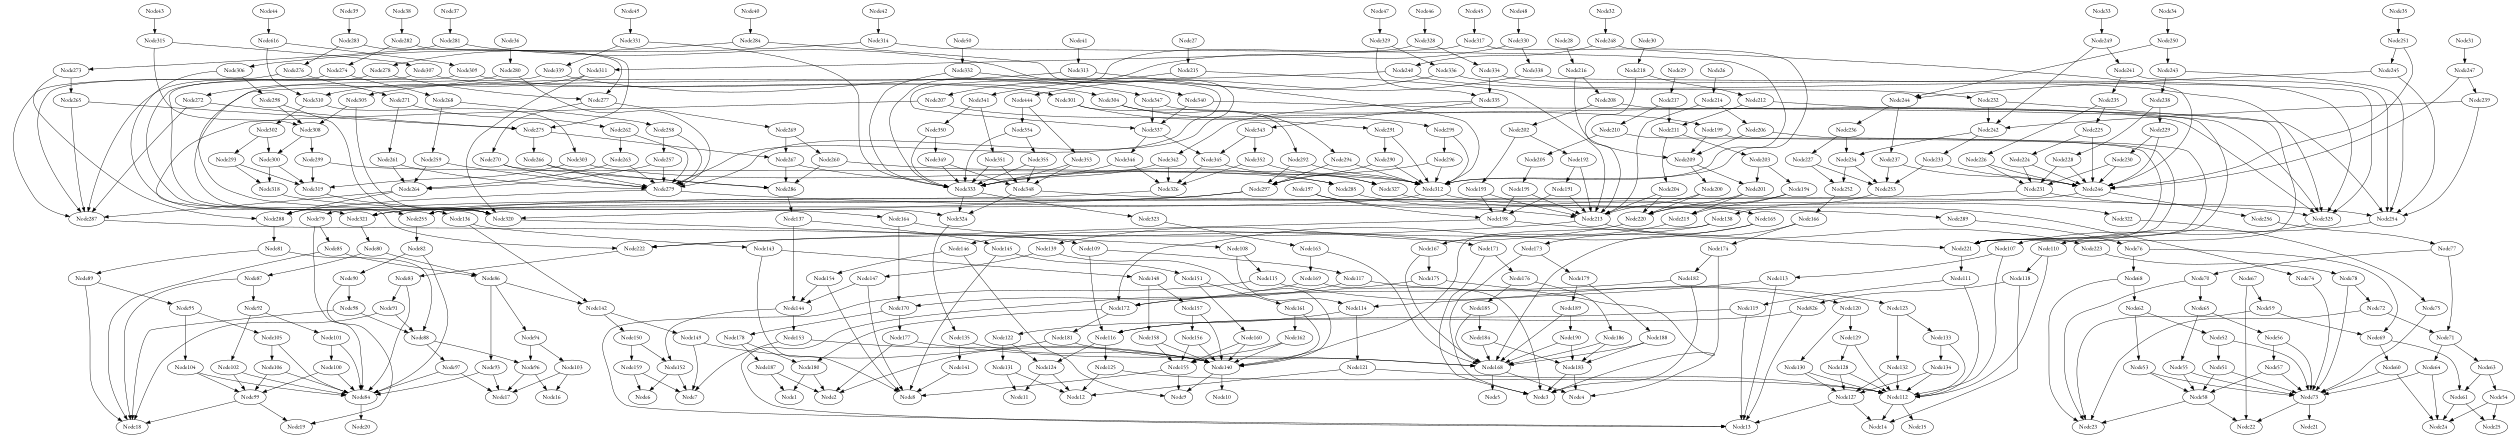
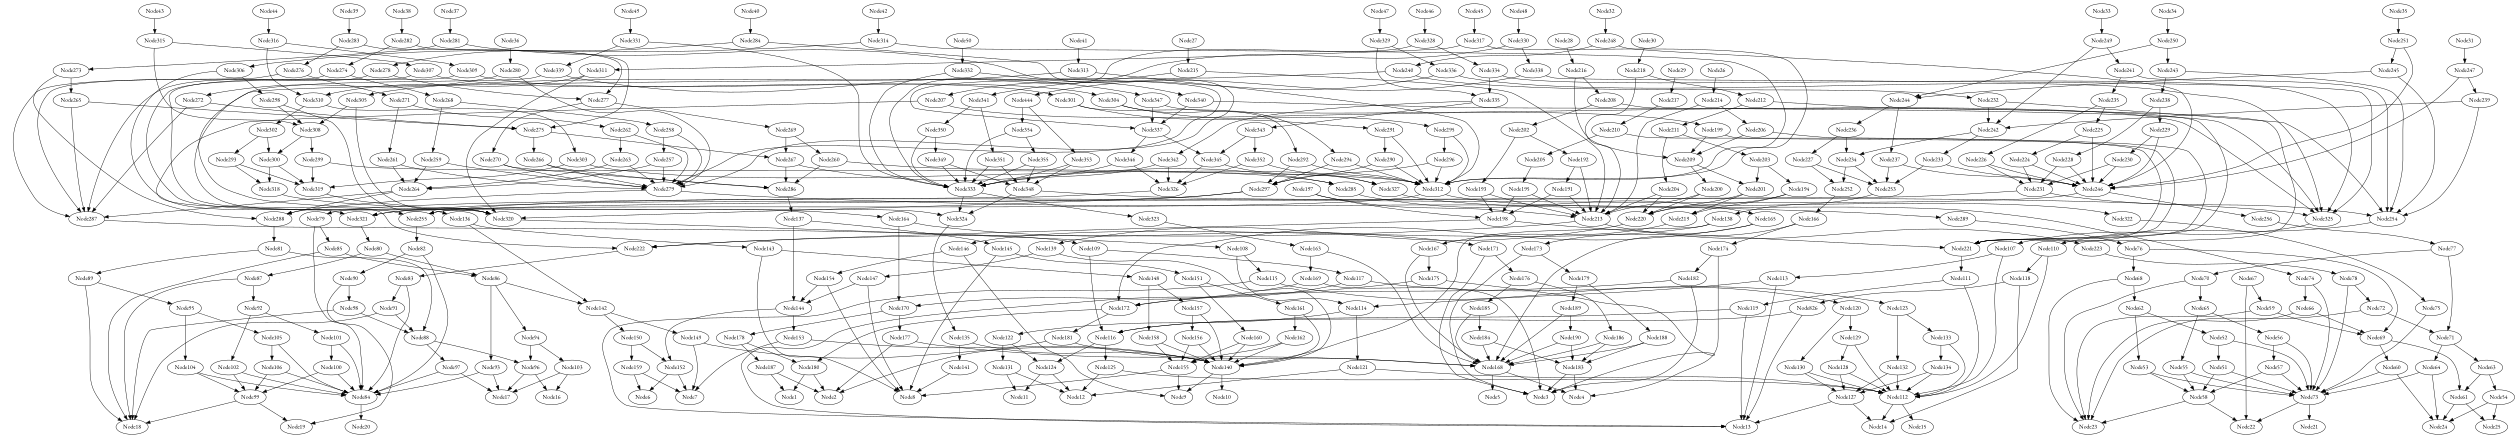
(269, 41) -> (269, 41)
(1669, 112) -> none
none -> (2305, 308)
